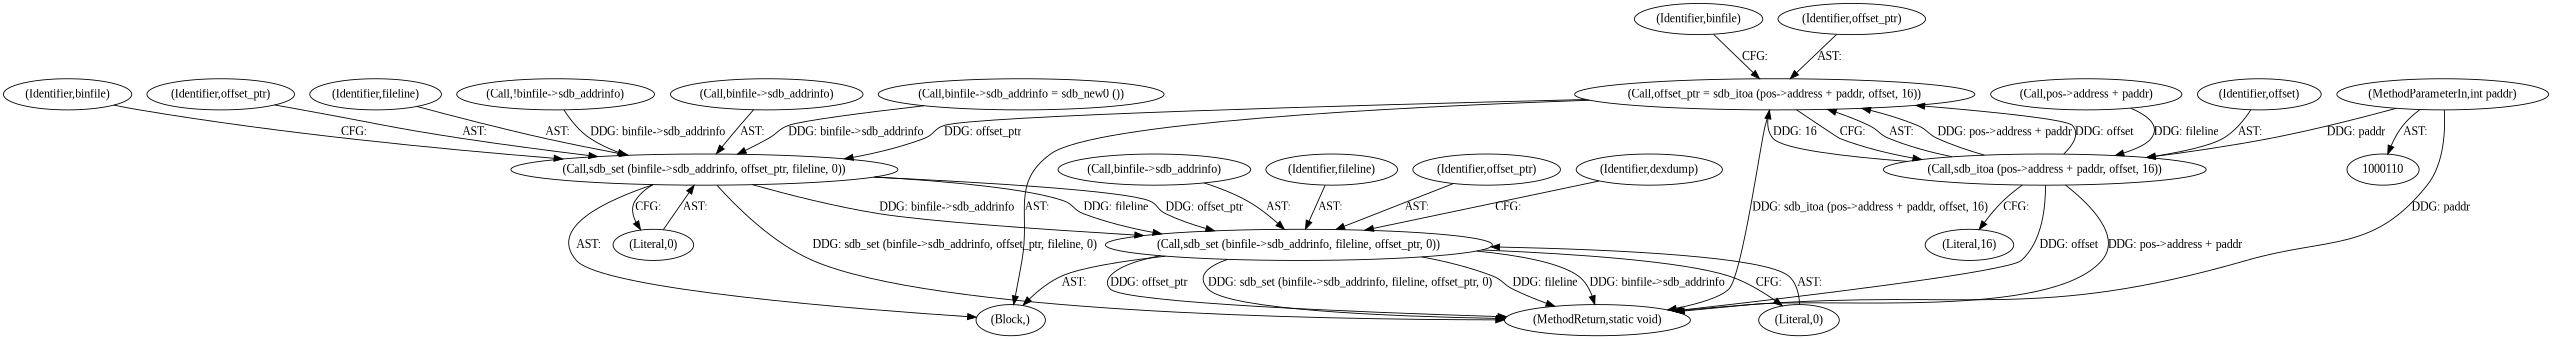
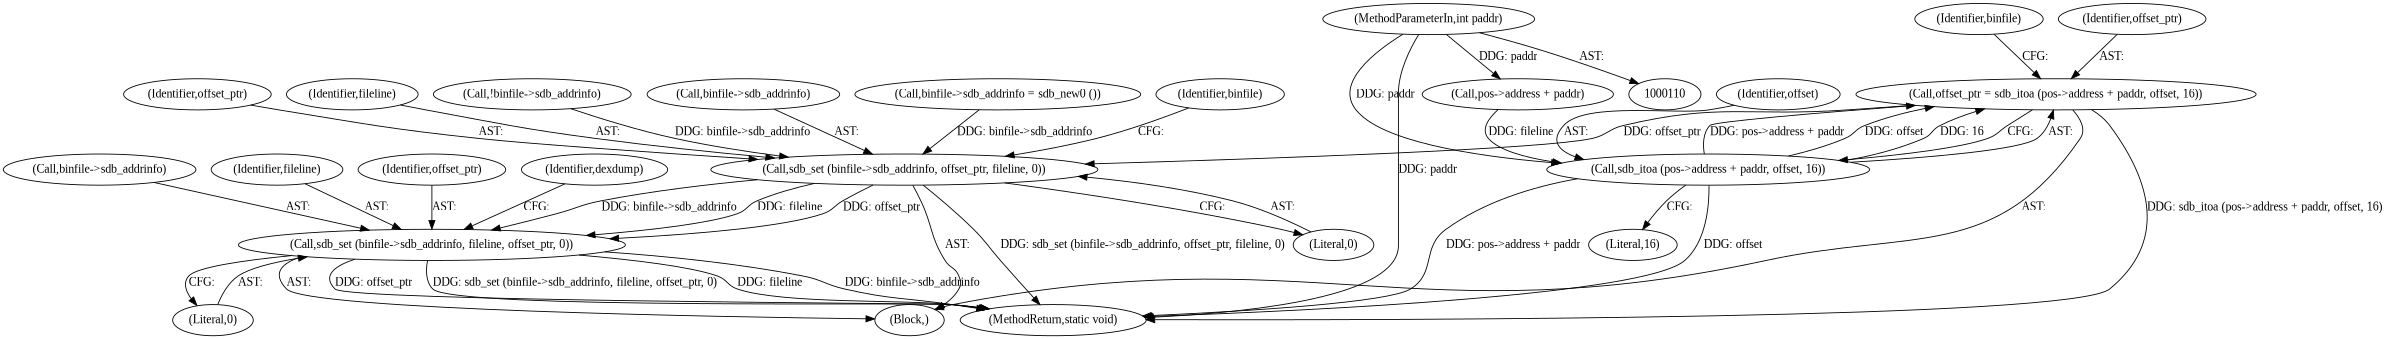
none -> (1470, 54)
